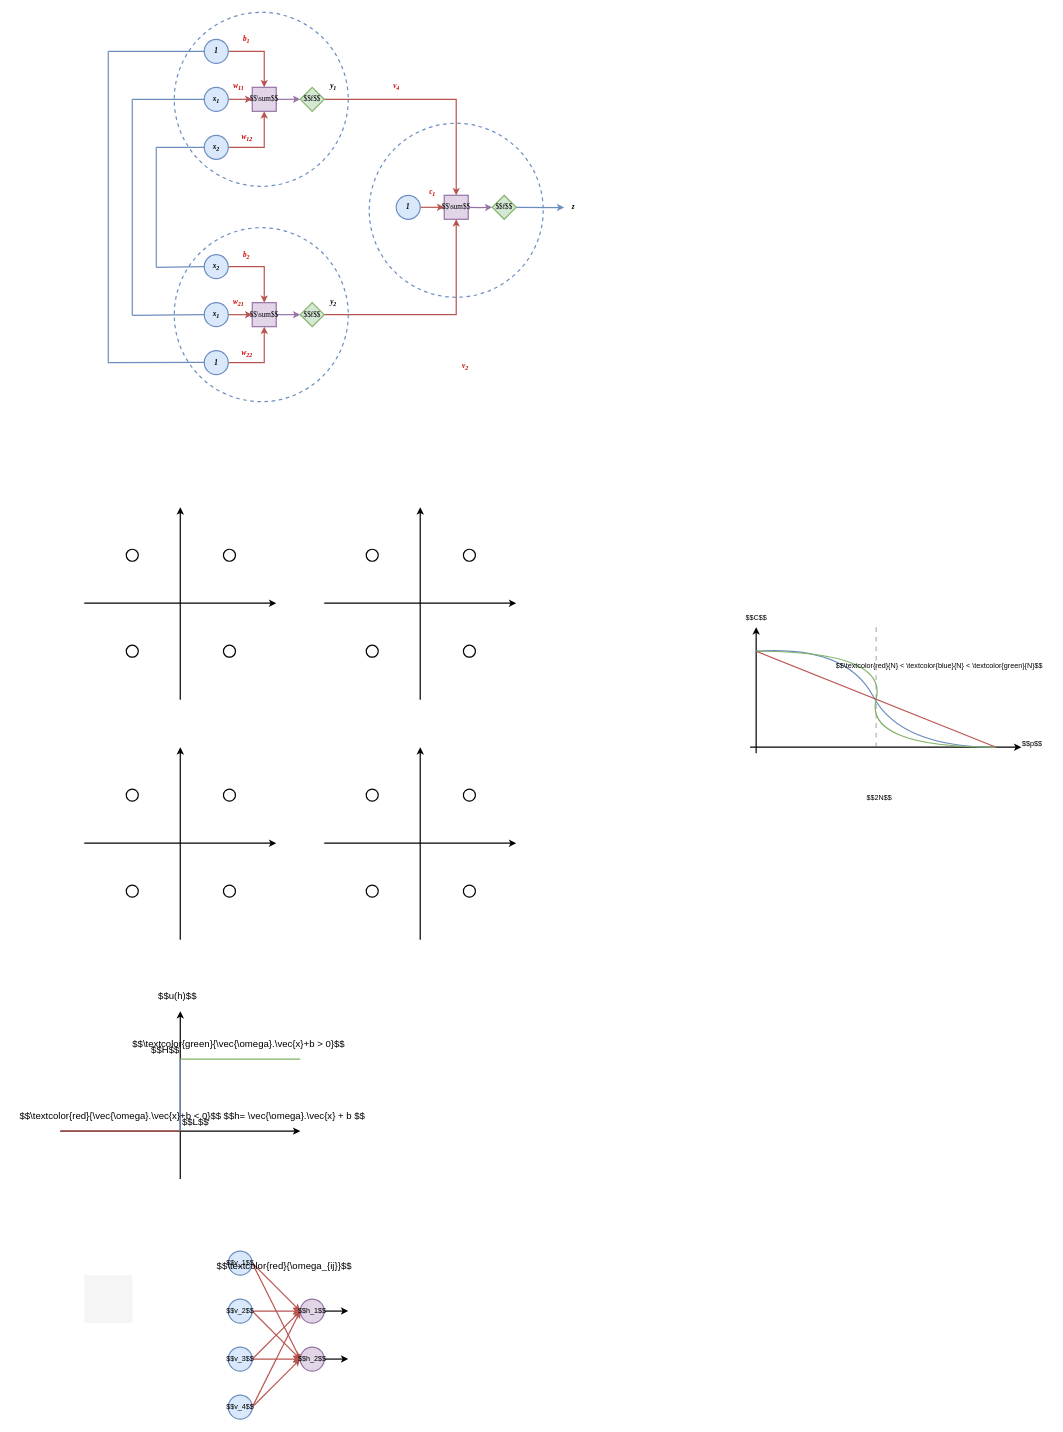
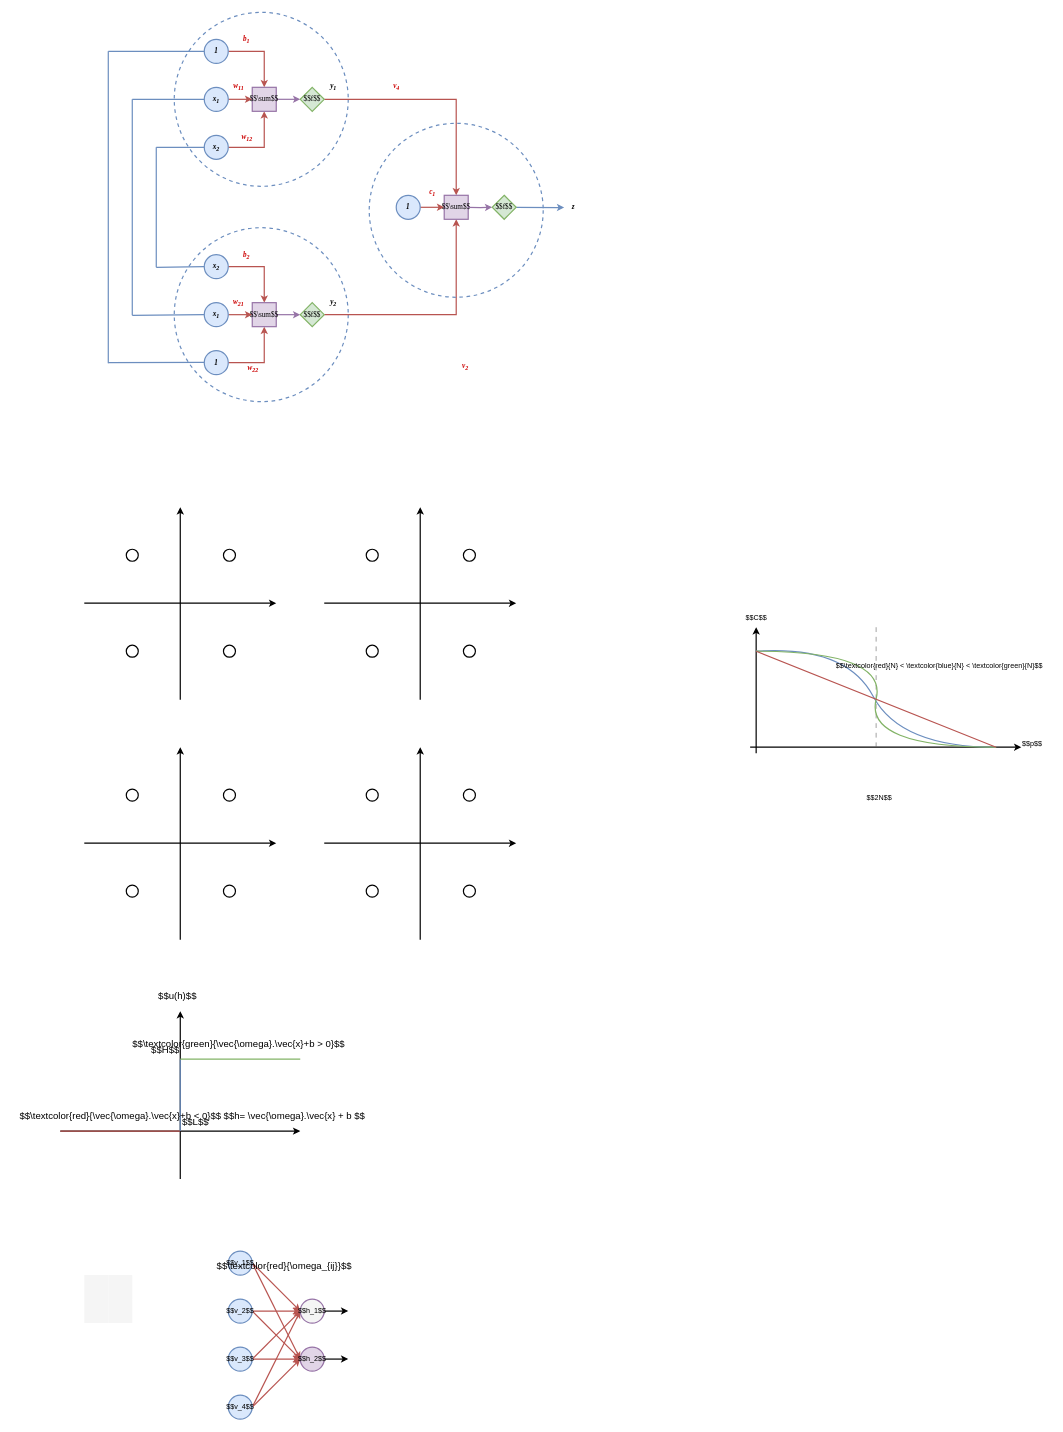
(247, 353) -> (253, 368)
(312, 1311) -> (312, 1311)
(297, 1352) -> (297, 1353)
